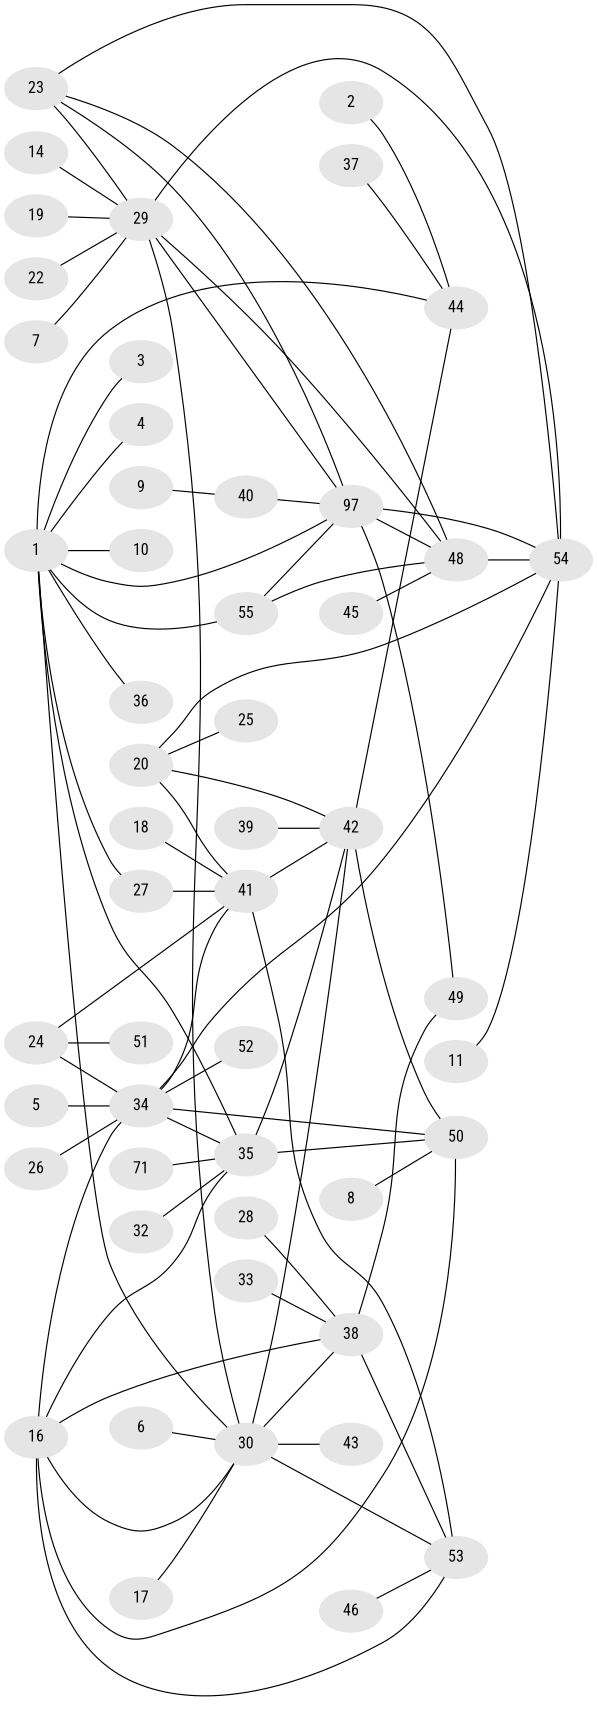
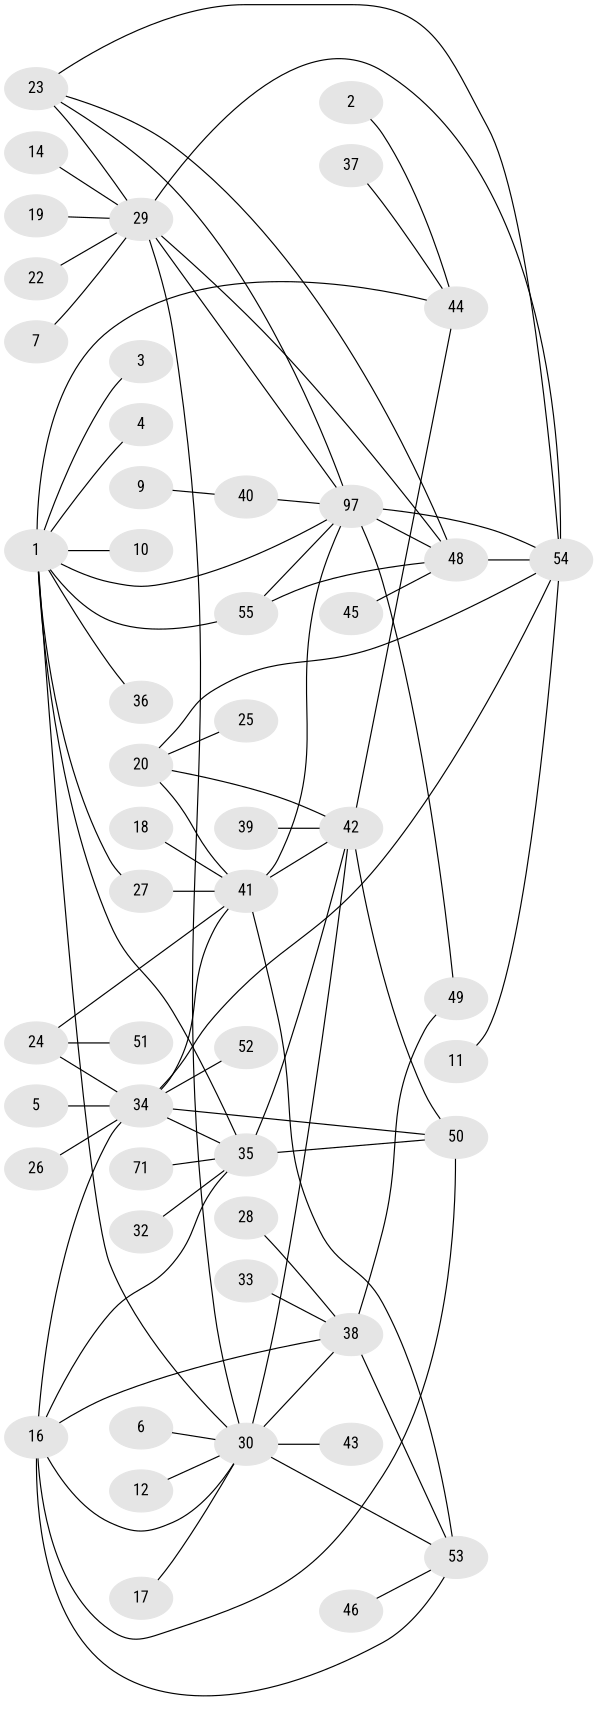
none -> (307, 702)
(351, 1199) -> none
none -> (141, 1491)
